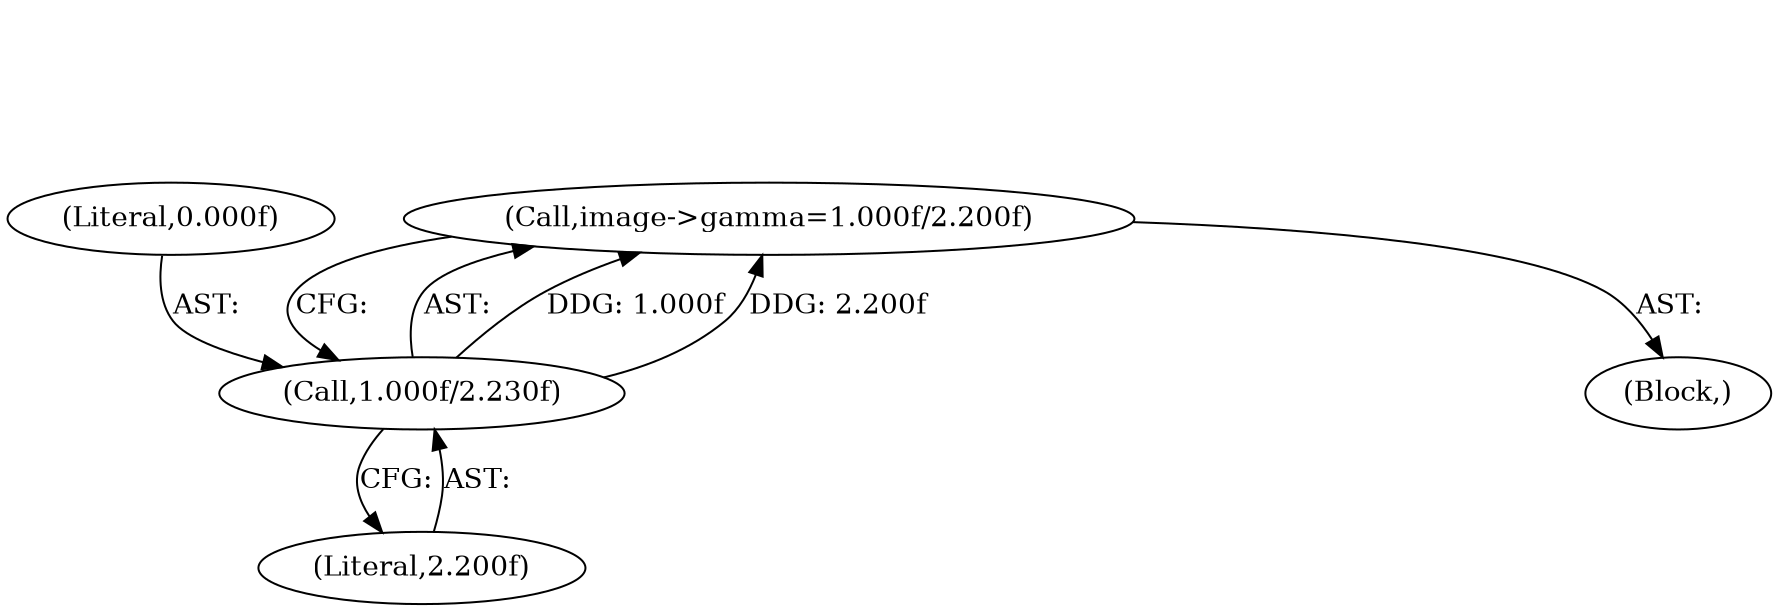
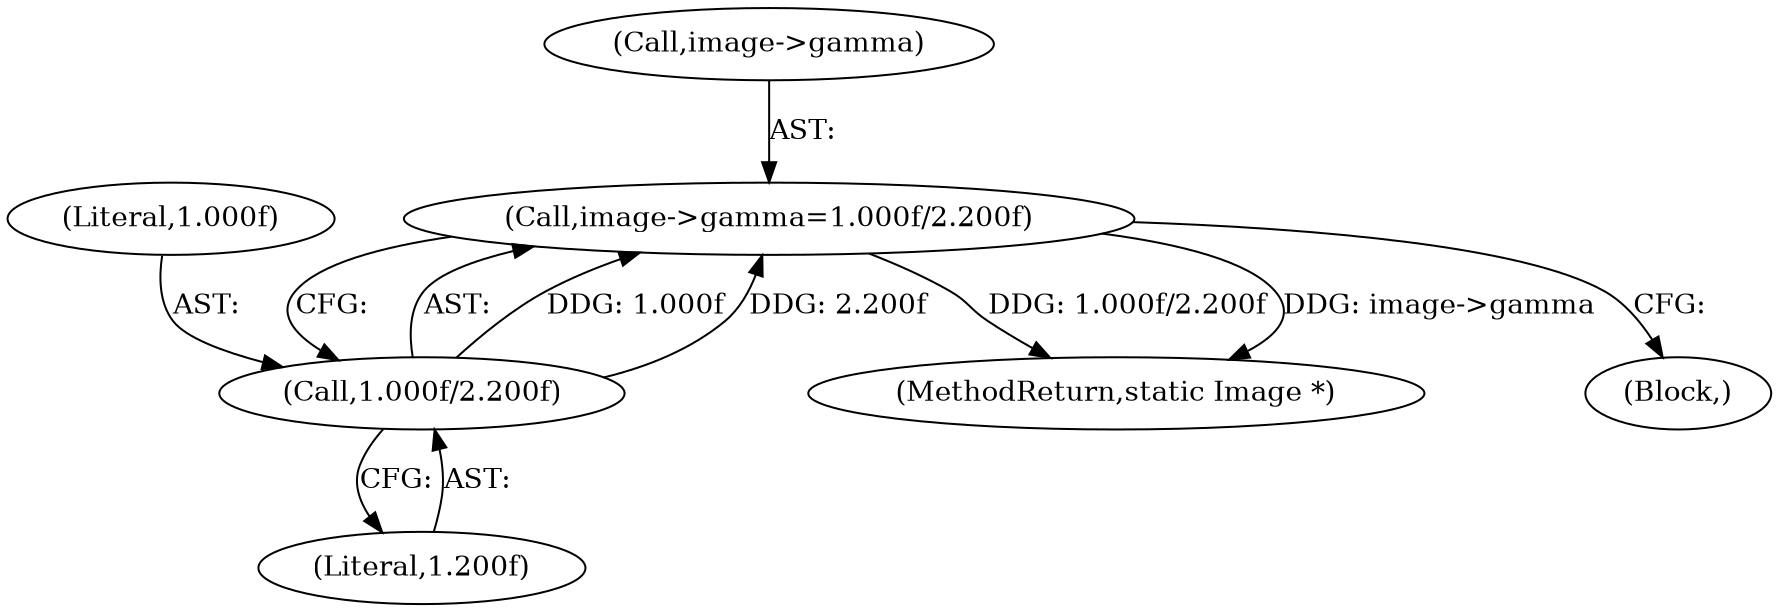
none -> (769, 44)
(171, 219) -> (171, 219)
(1674, 306) -> (1674, 306)
(422, 393) -> (422, 393)
none -> (1116, 393)
(422, 568) -> (422, 568)
